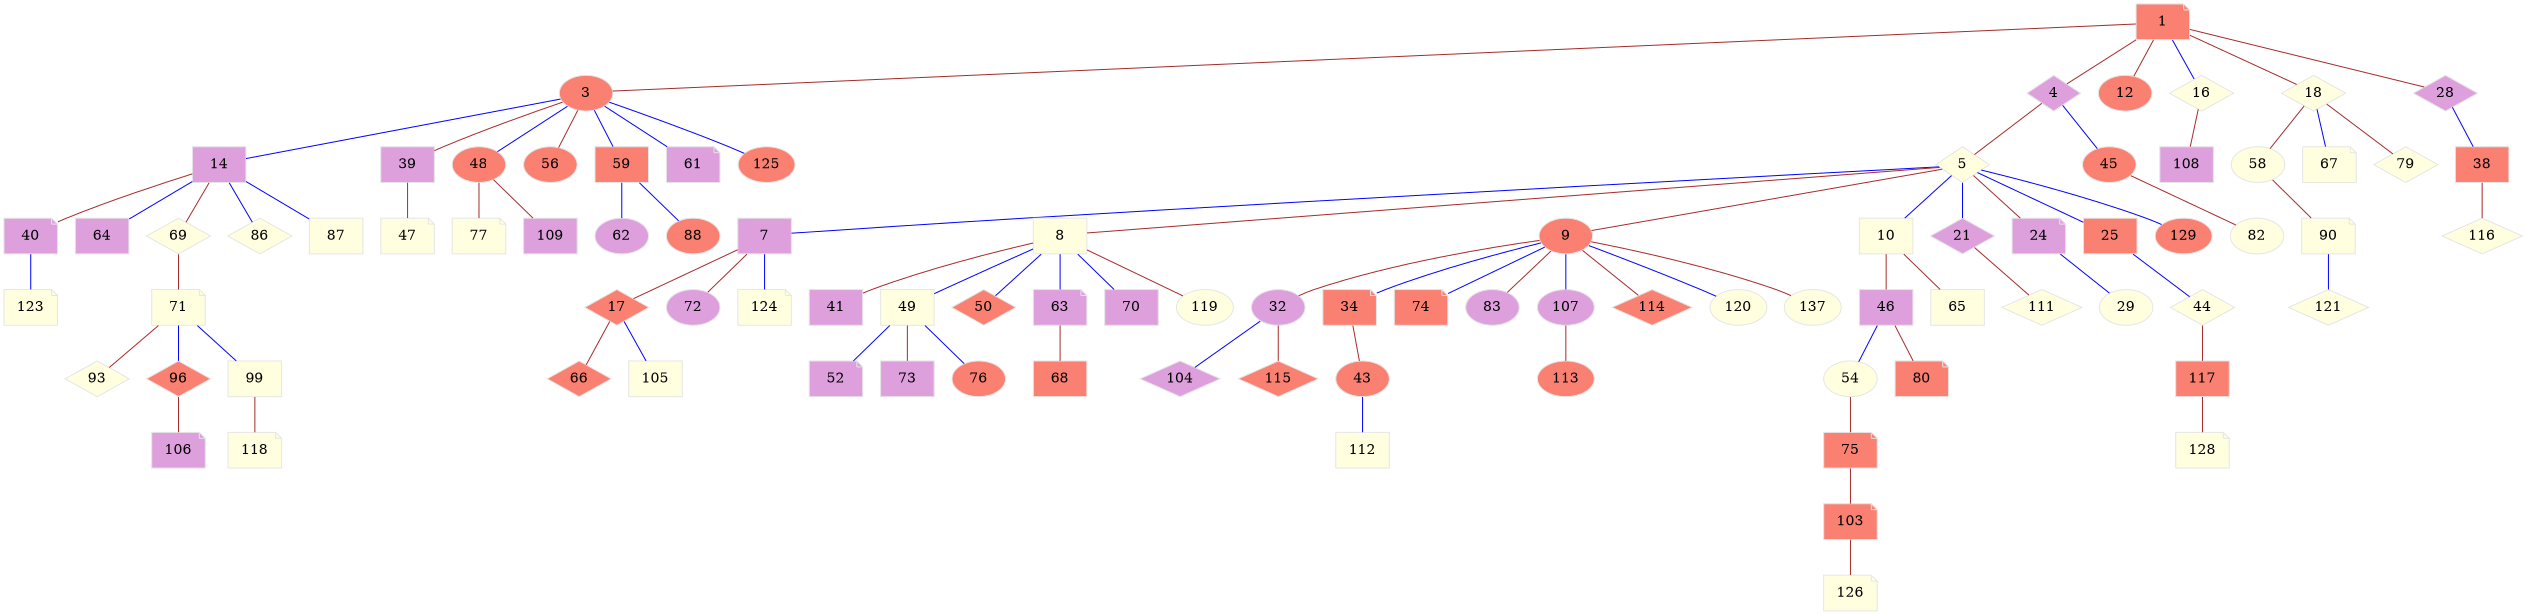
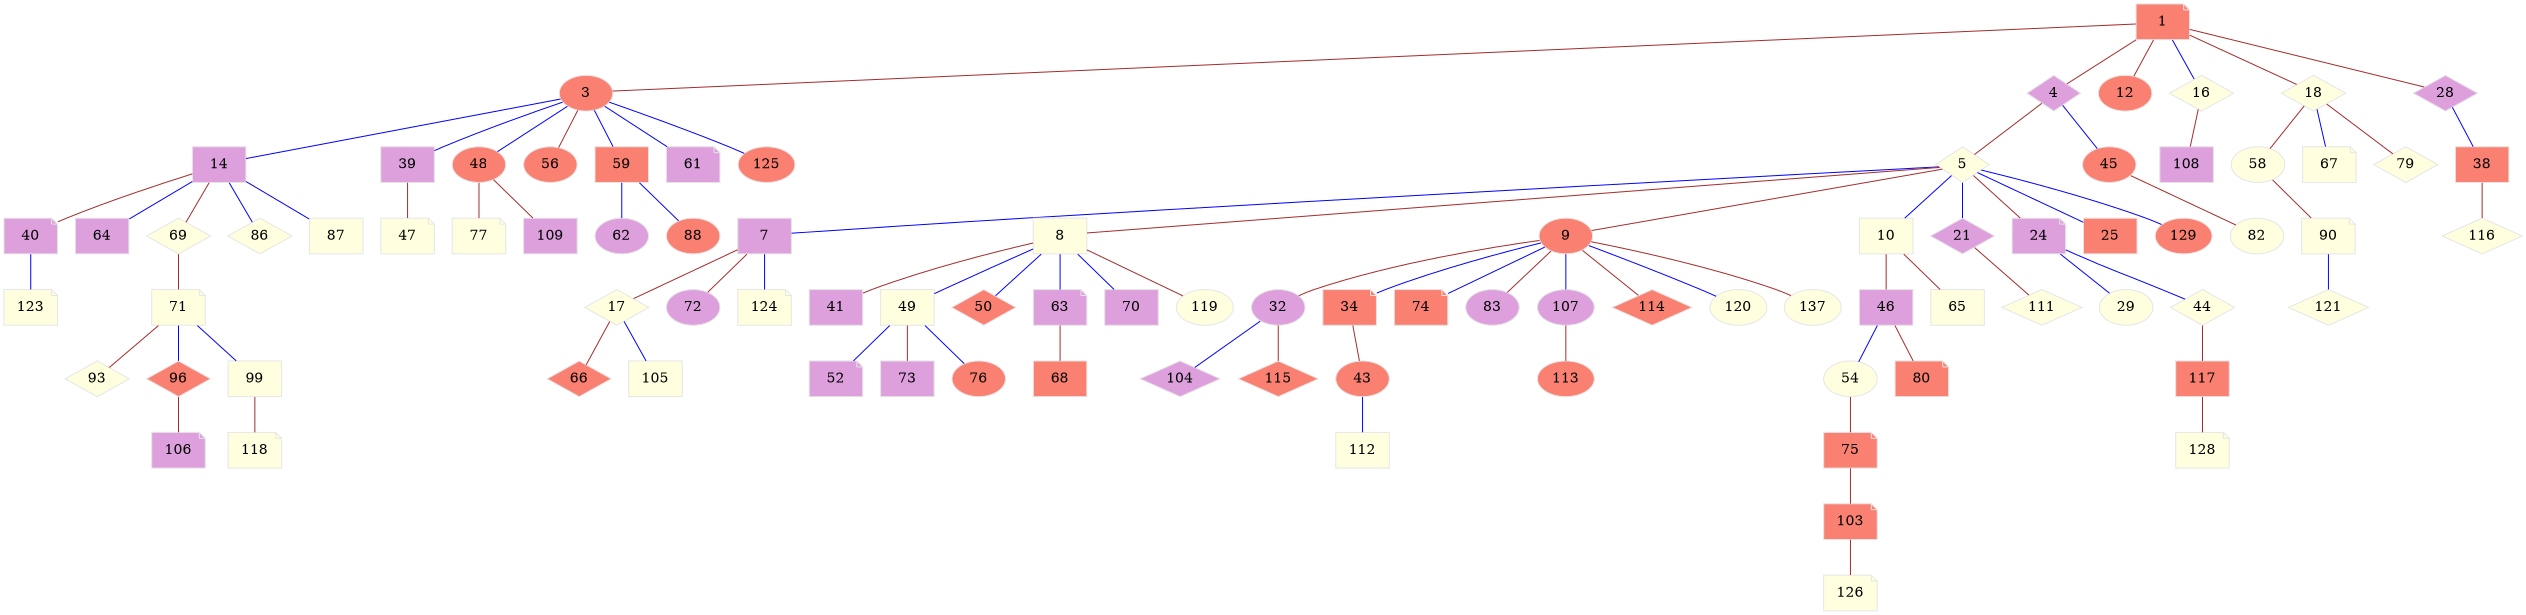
(498, 125) -> (498, 125)
(2161, 275) -> (2125, 275)
(617, 307) -> (617, 307)
